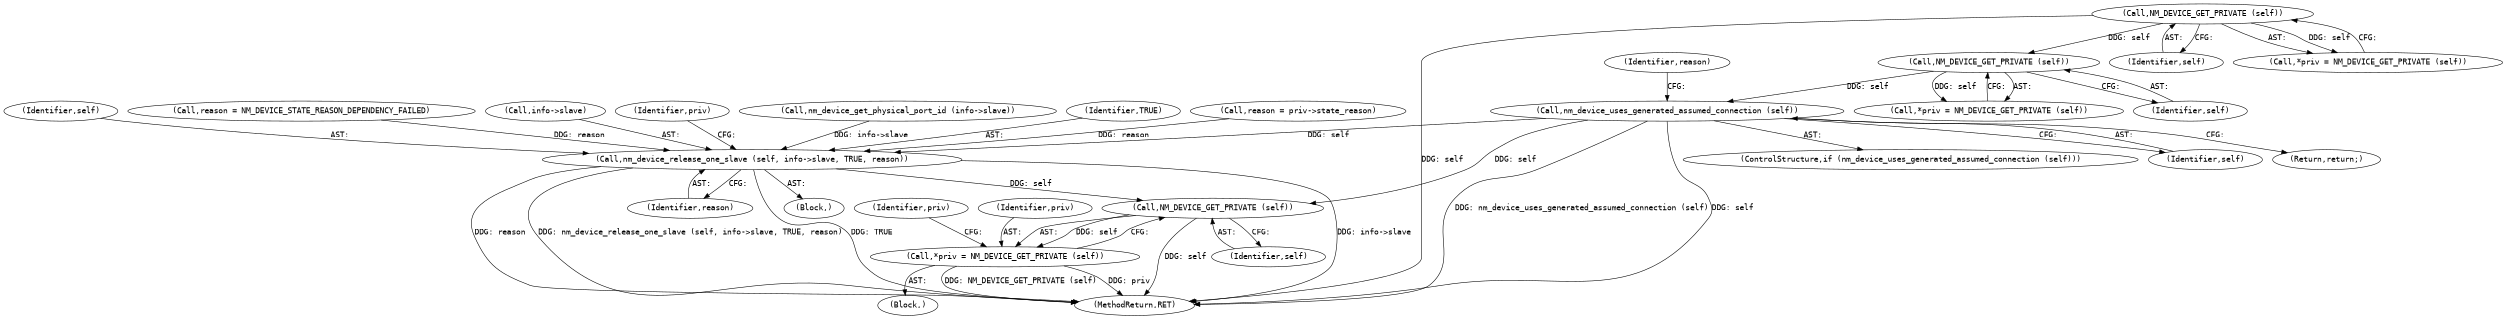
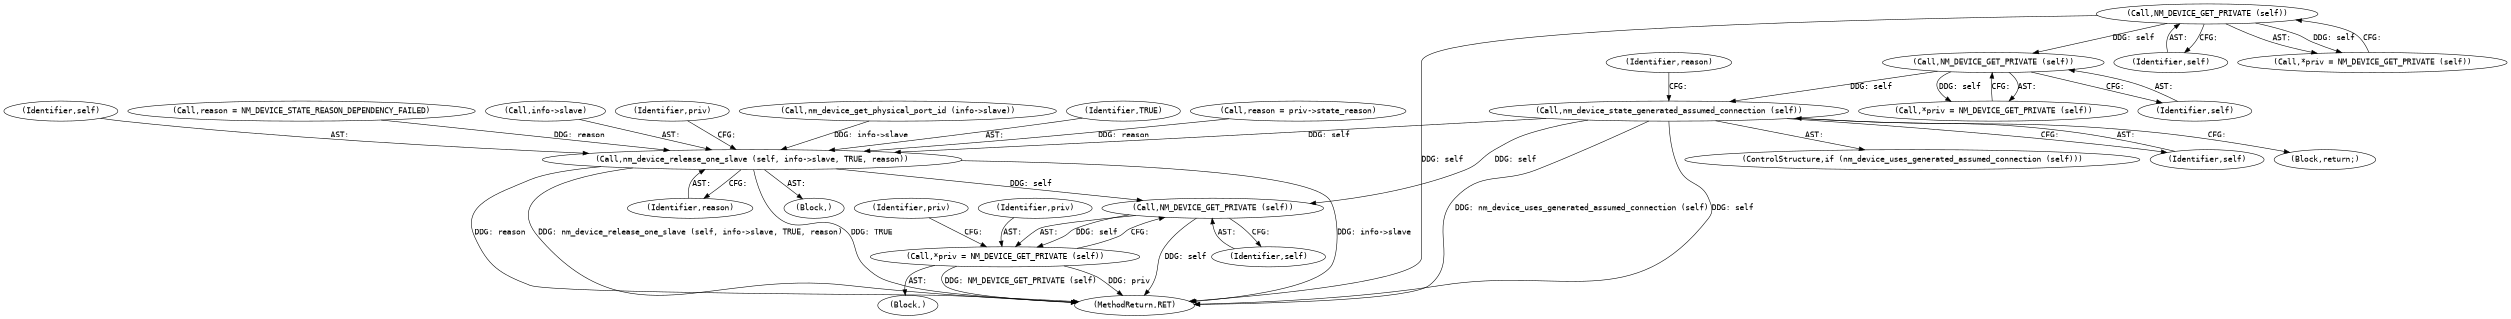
(1667, 111) -> (1669, 111)
(2327, 160) -> (2325, 160)
